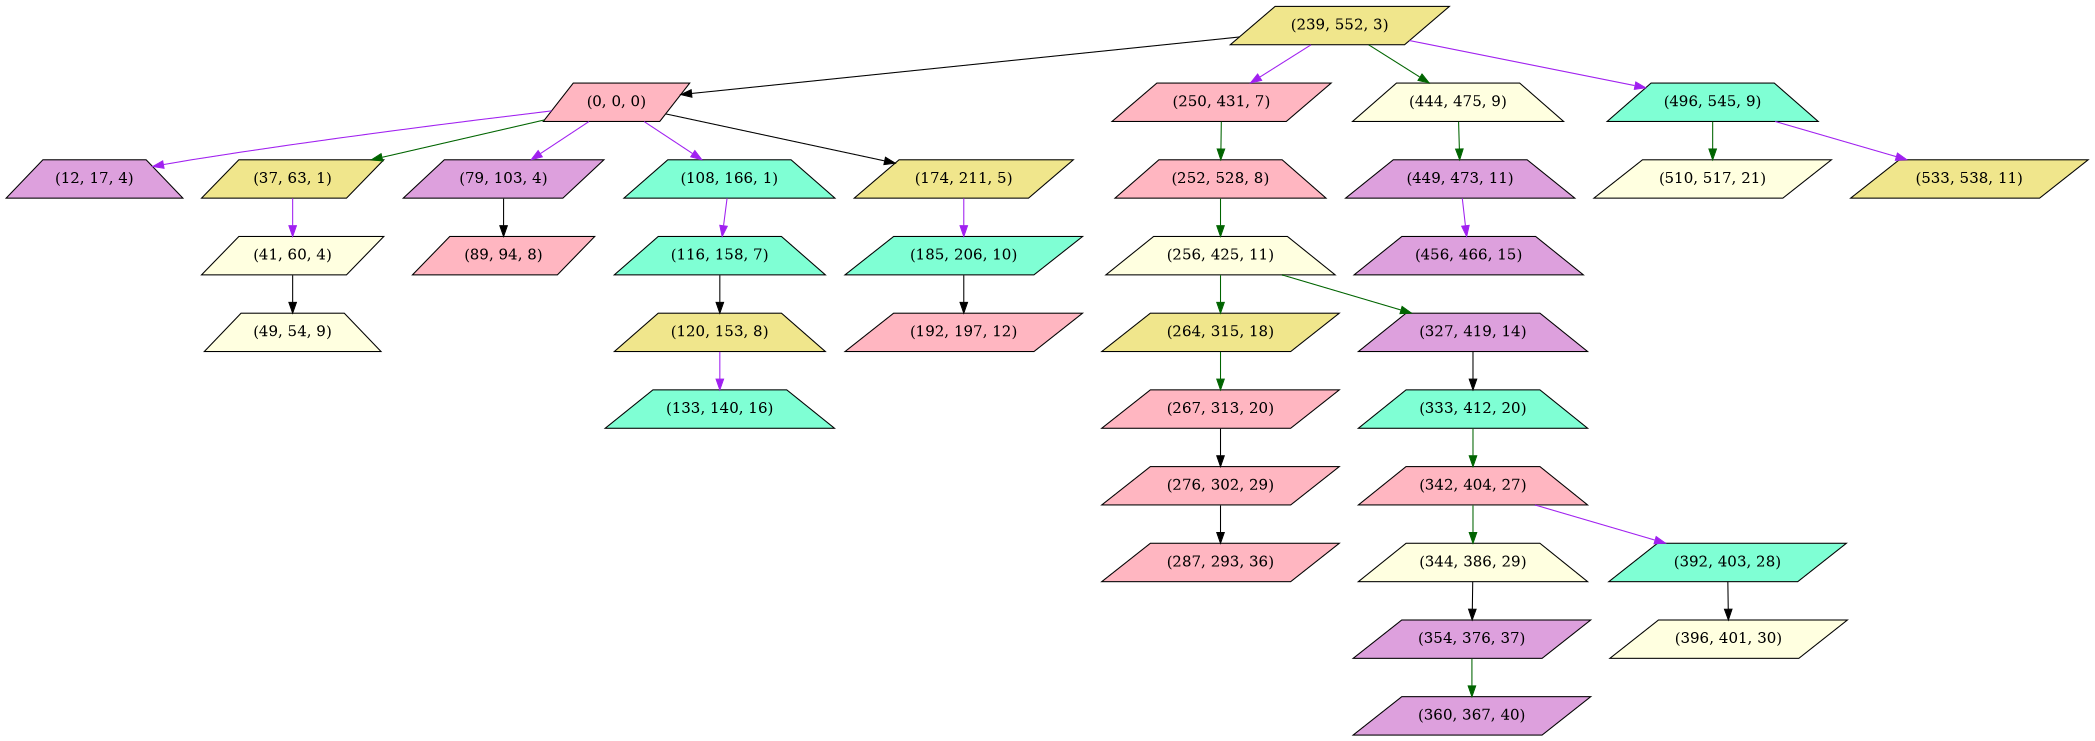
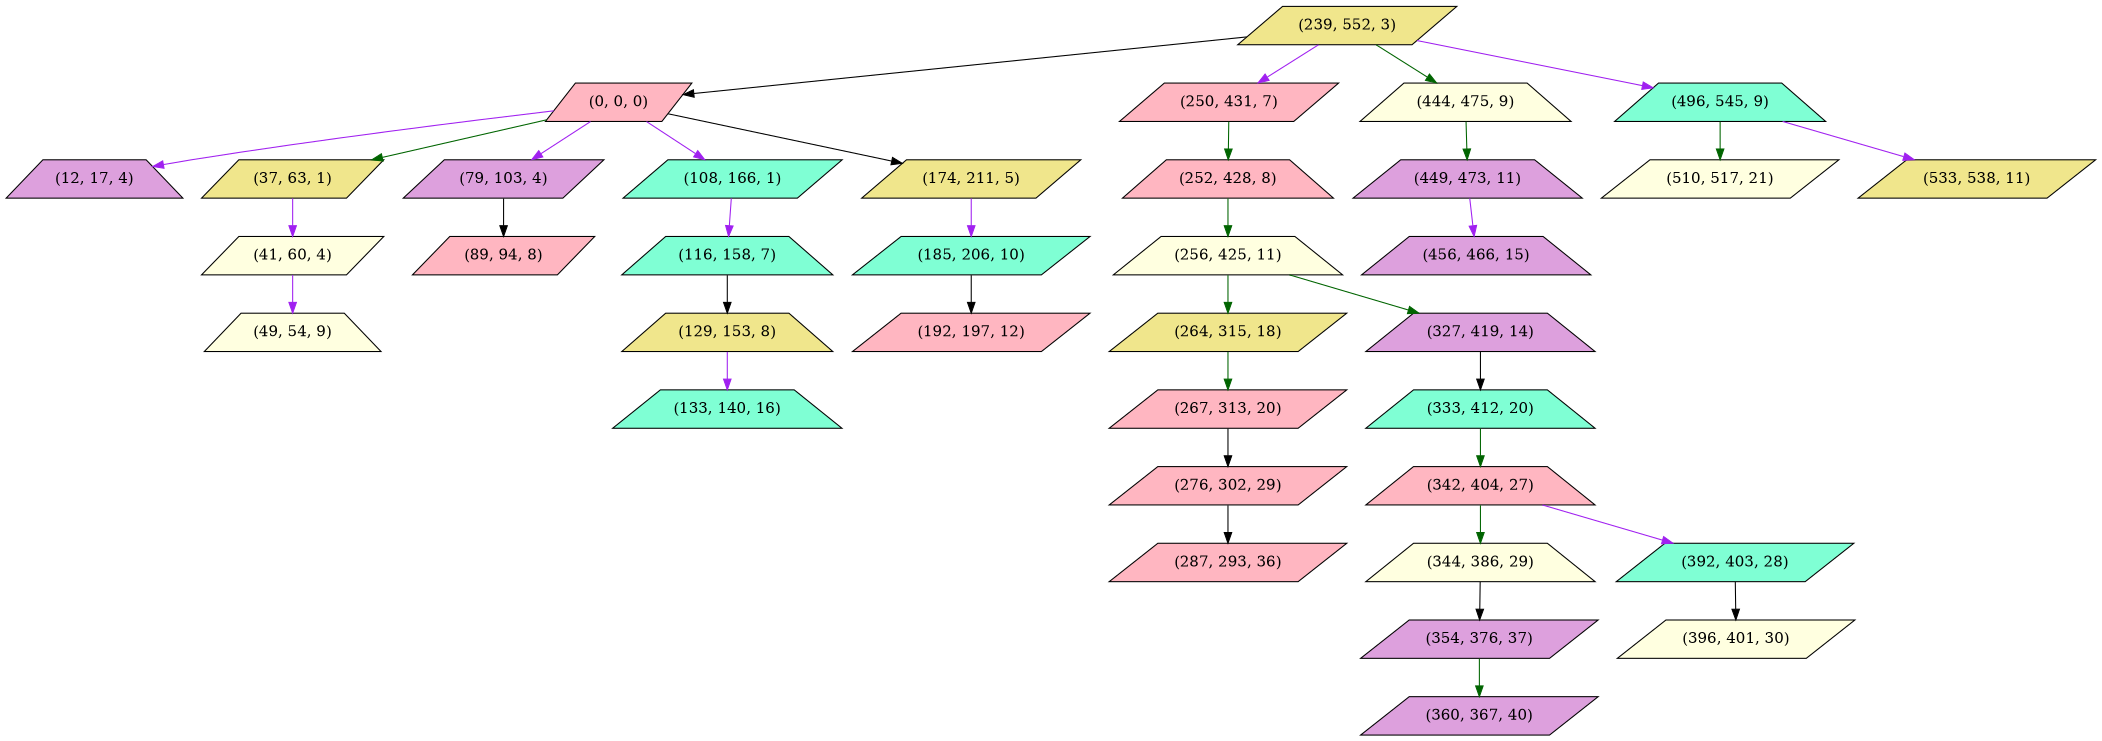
(729, 179) -> (733, 179)
(1220, 179) -> (1228, 179)
(293, 289) -> (293, 289)
(720, 332) -> (727, 332)
